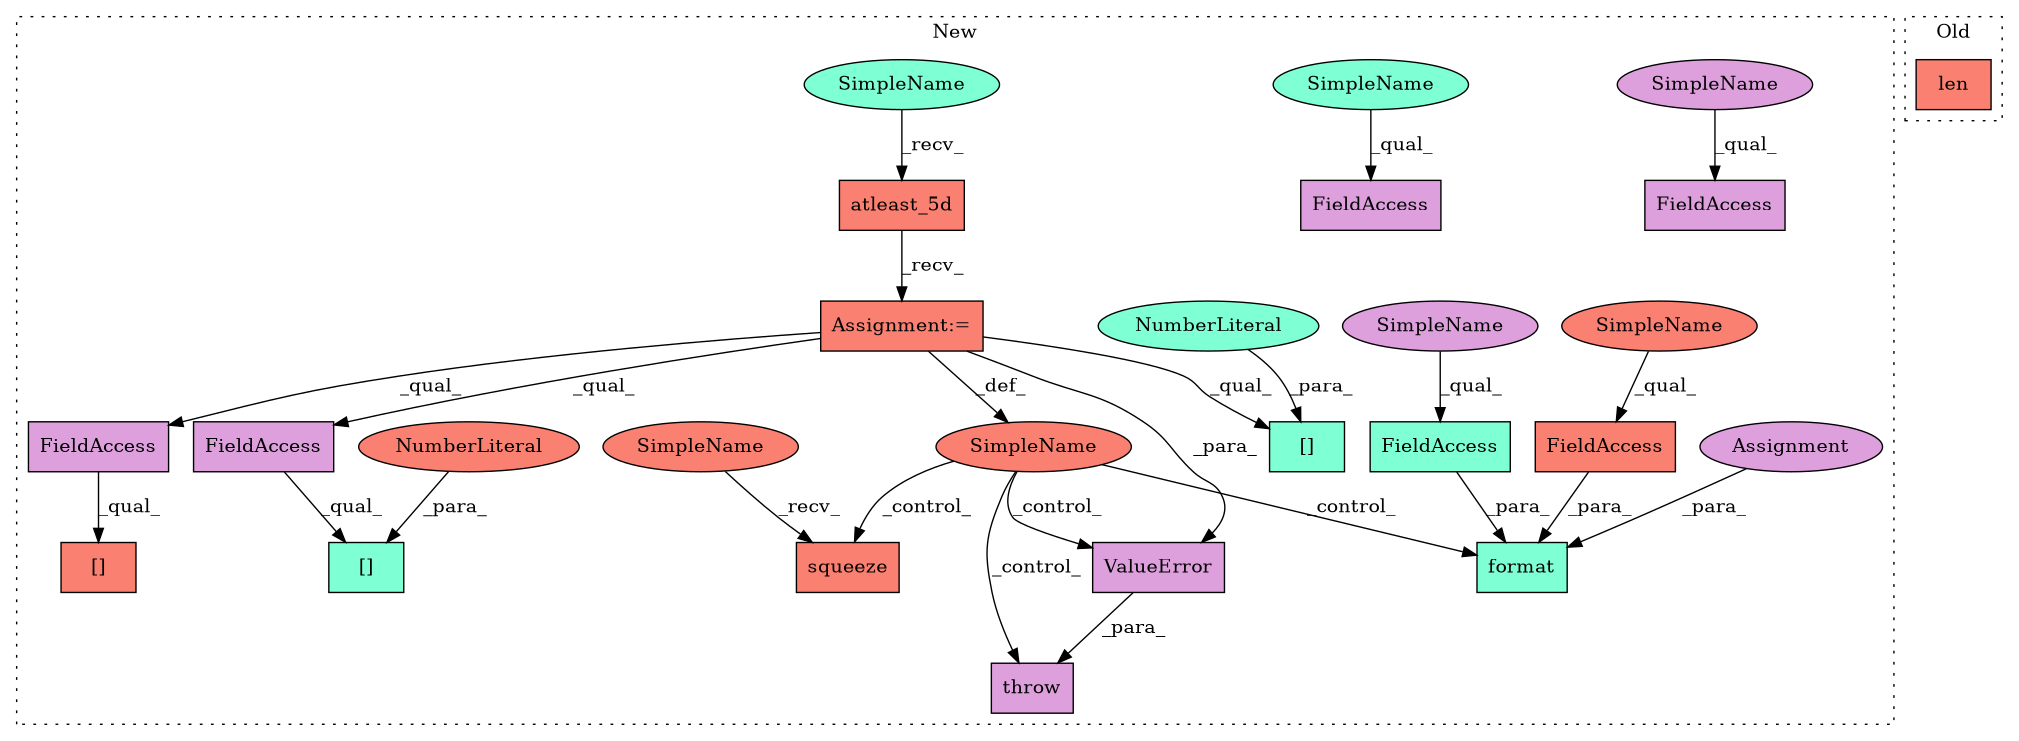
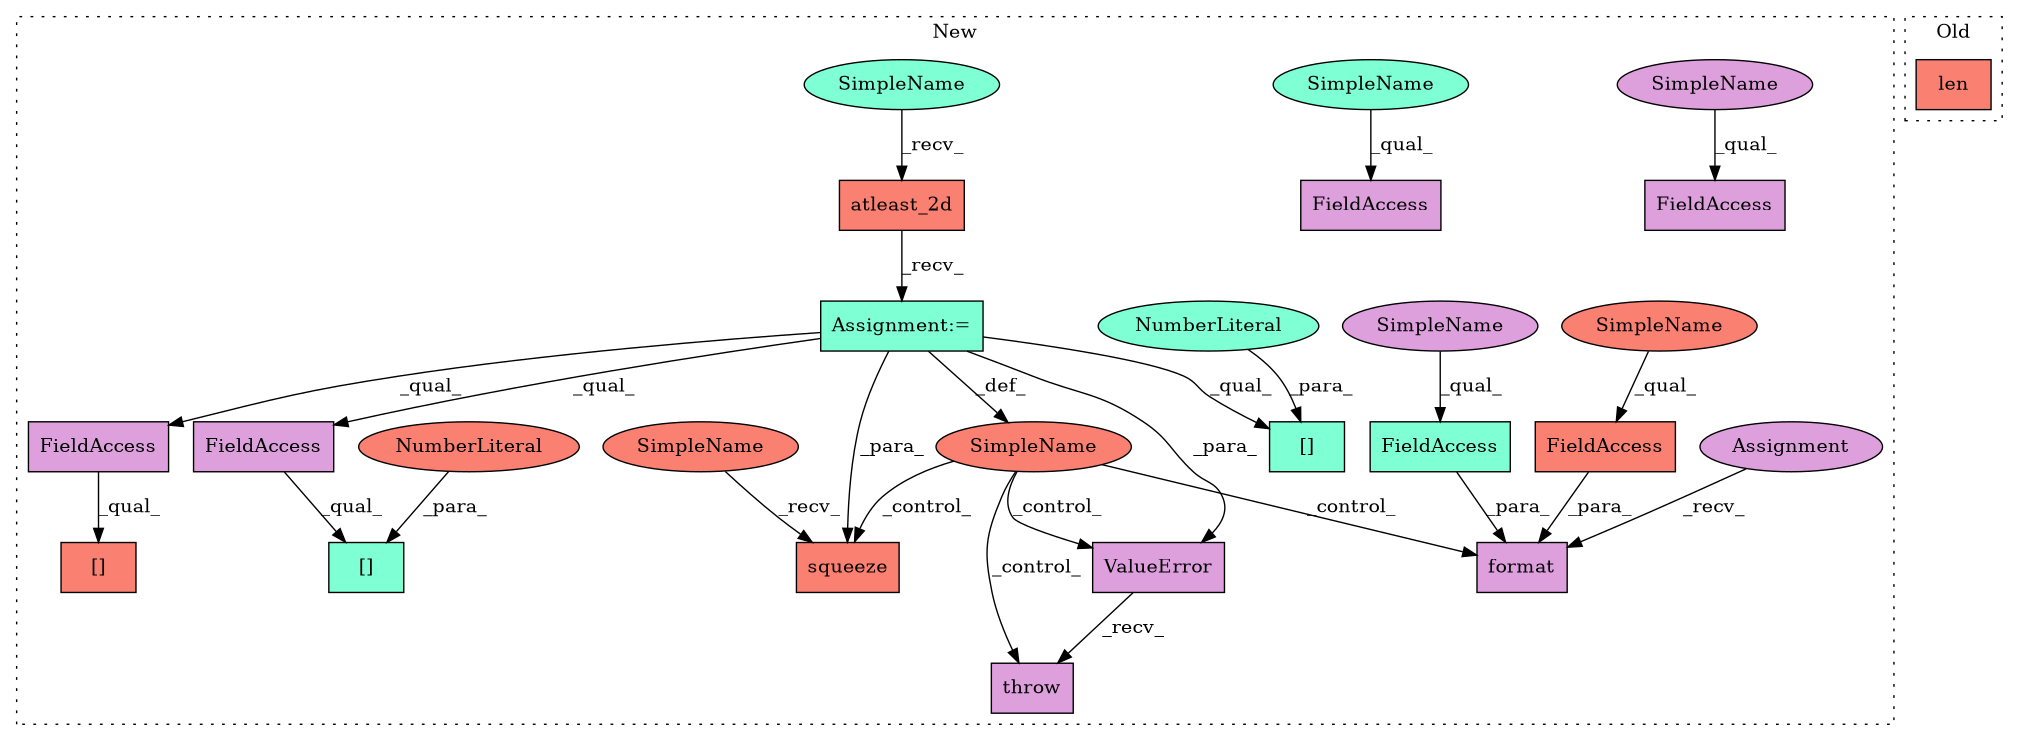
(902, 205) -> (902, 205)
(902, 326) -> (902, 326)
none -> (857, 437)
(1714, 507) -> (1714, 507)
(1522, 567) -> (1522, 567)
(1134, 628) -> (1134, 628)
